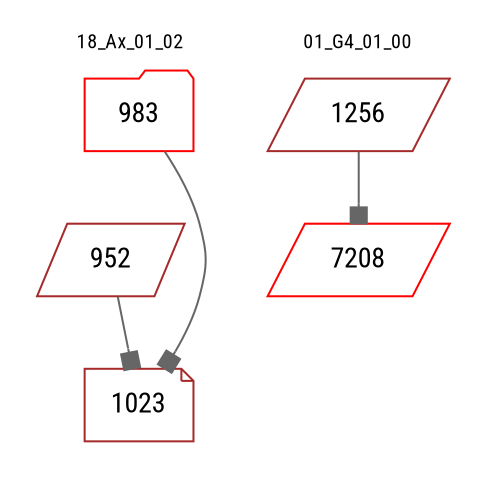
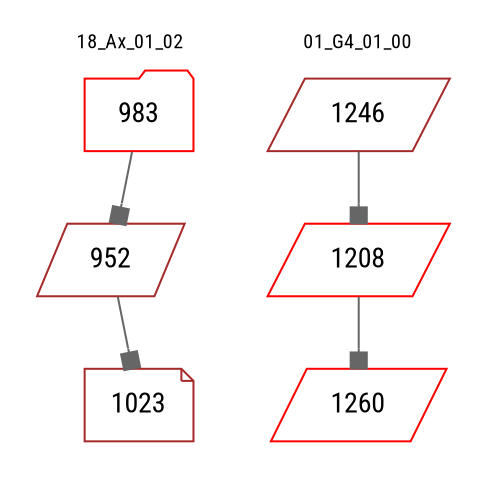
(359, 115) -> (359, 115)
(205, 250) -> (127, 178)
(359, 260) -> (359, 260)
none -> (359, 405)
